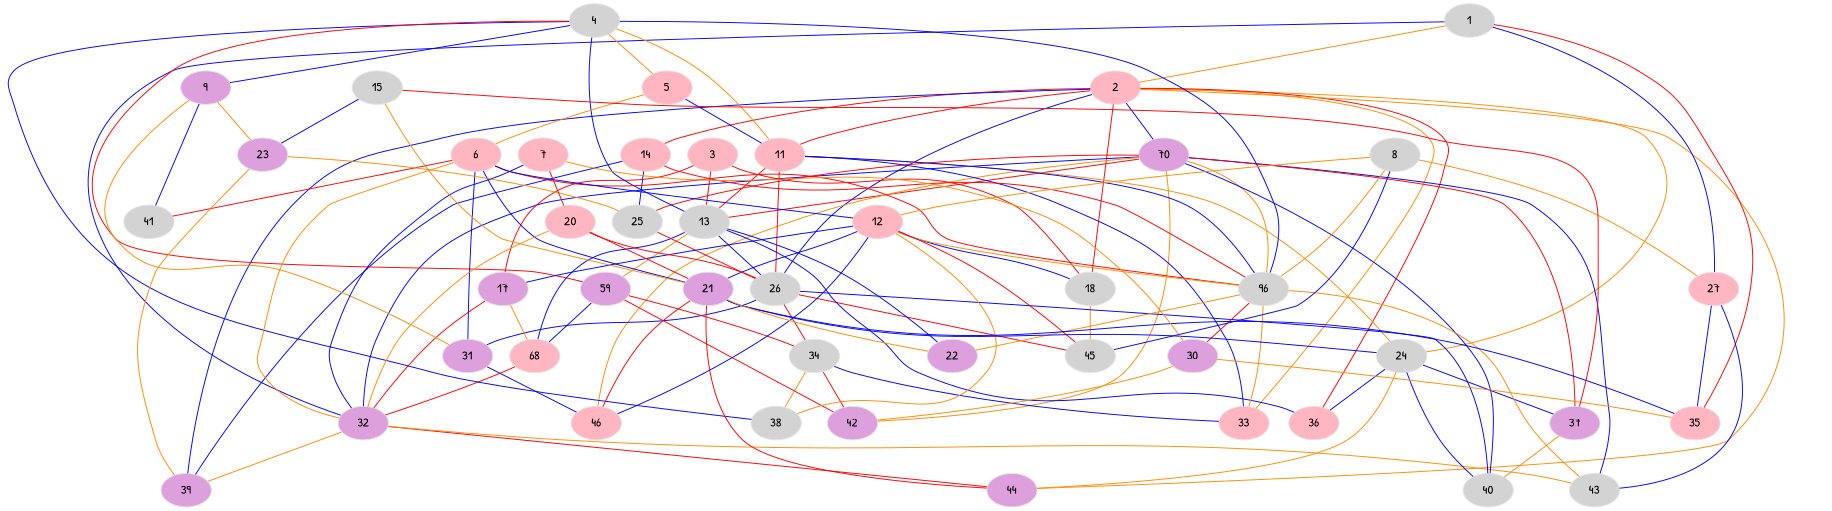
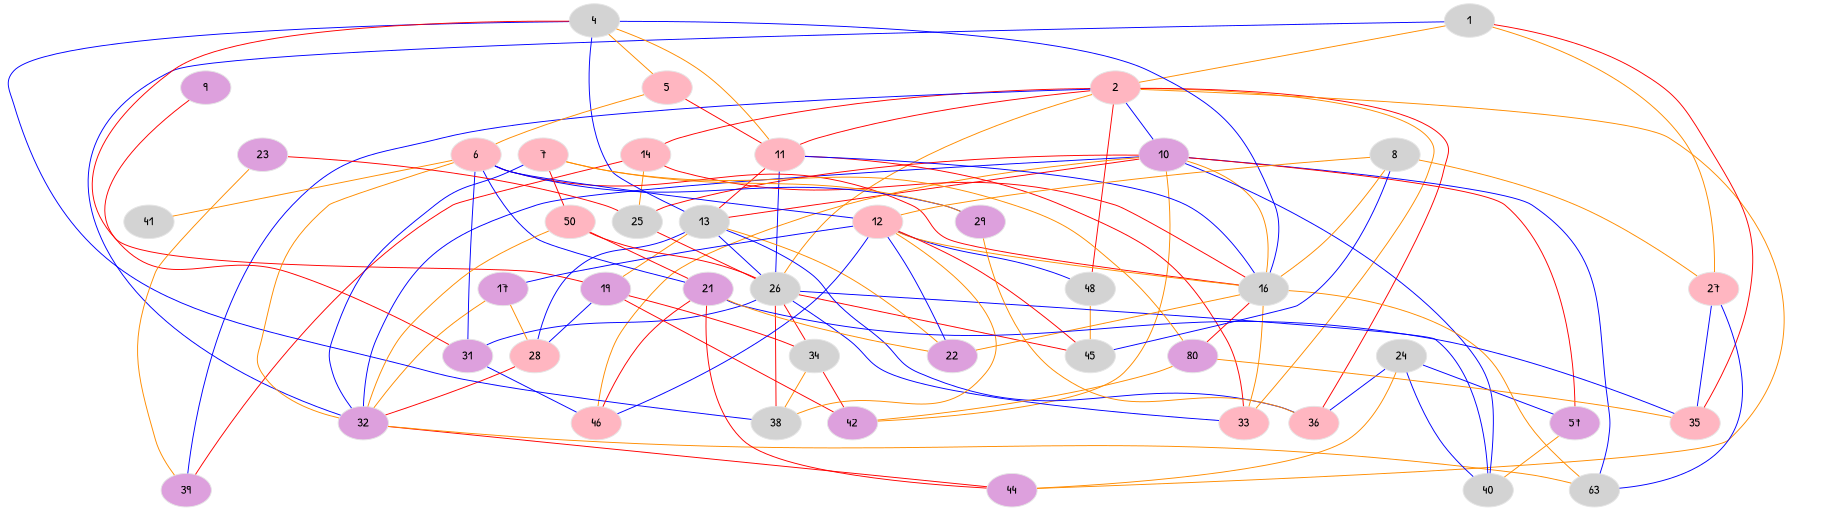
(383, 57) -> none
(377, 88) -> none
(1654, 108) -> (1654, 108)
(234, 121) -> none
(723, 121) -> (723, 121)
(1640, 135) -> none
(930, 154) -> (930, 154)
(177, 155) -> none
(713, 155) -> none
(1164, 155) -> (1164, 155)
(455, 173) -> (455, 173)
(326, 185) -> (326, 185)
(641, 188) -> (641, 188)
(1185, 195) -> none
(1073, 210) -> (1073, 210)
(778, 219) -> (778, 219)
(570, 222) -> (570, 222)
none -> (980, 222)
(404, 238) -> (404, 238)
(809, 249) -> (919, 287)
(199, 268) -> (199, 268)
(834, 269) -> (834, 269)
(606, 289) -> (606, 289)
(1090, 289) -> (1090, 289)
(1264, 289) -> (1264, 289)
(1116, 335) -> none
(424, 349) -> (424, 349)
(535, 356) -> (535, 356)
none -> (776, 356)
(1193, 356) -> (1193, 356)
(1054, 408) -> (948, 389)
(1575, 423) -> (1575, 423)
(275, 457) -> none
(1594, 490) -> (1594, 490)
